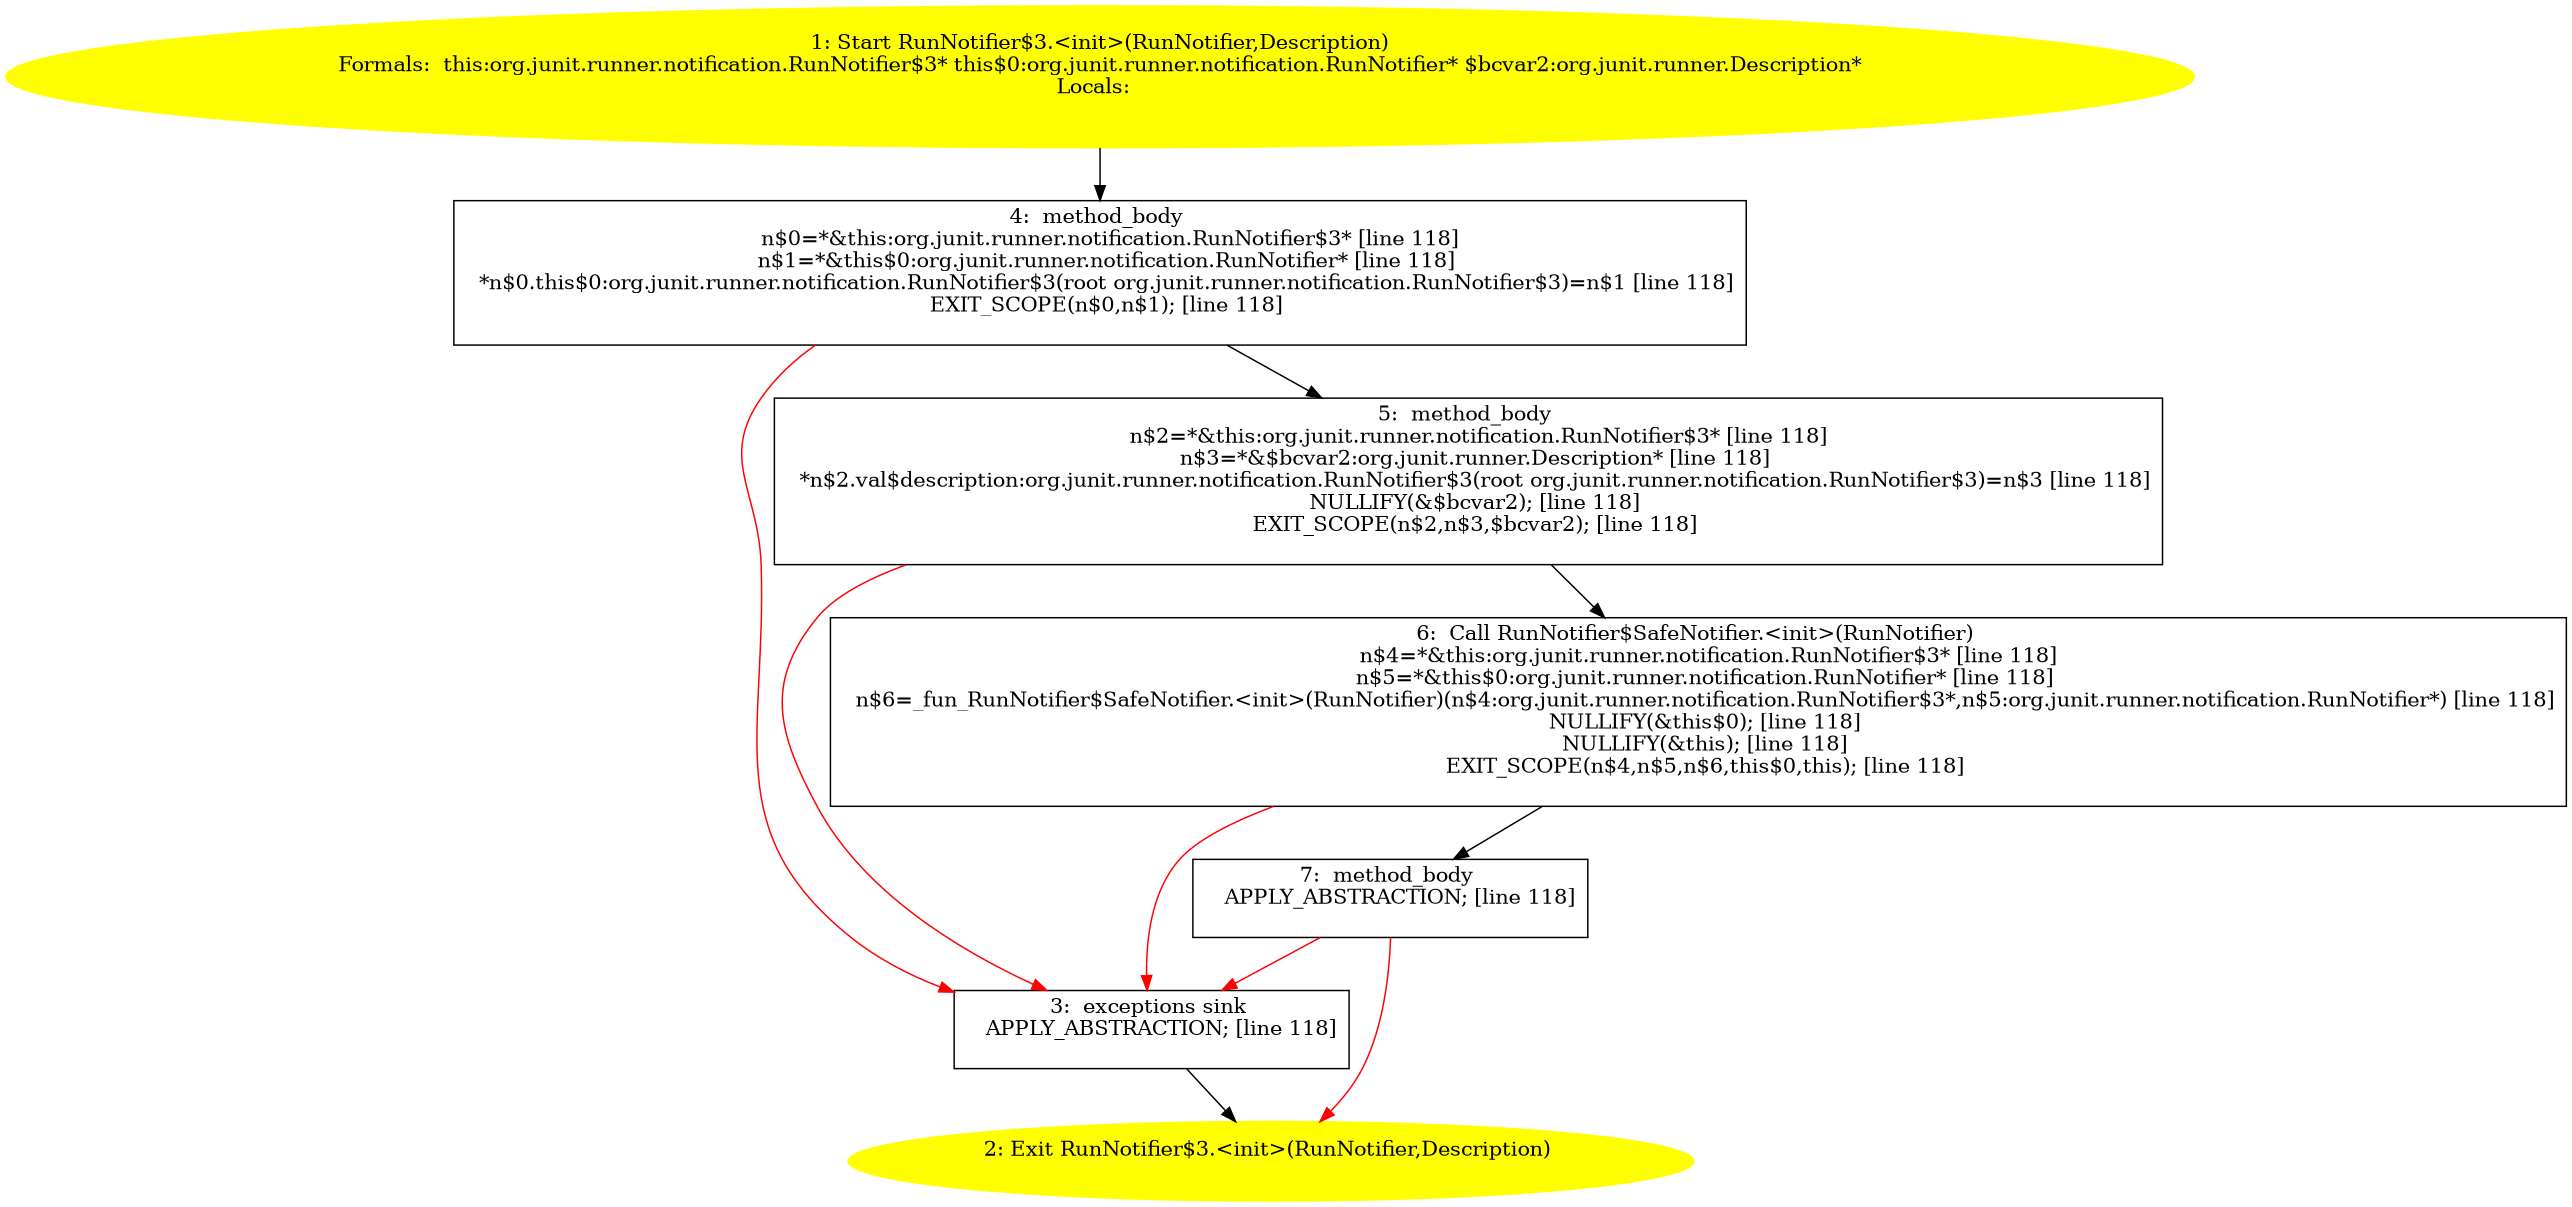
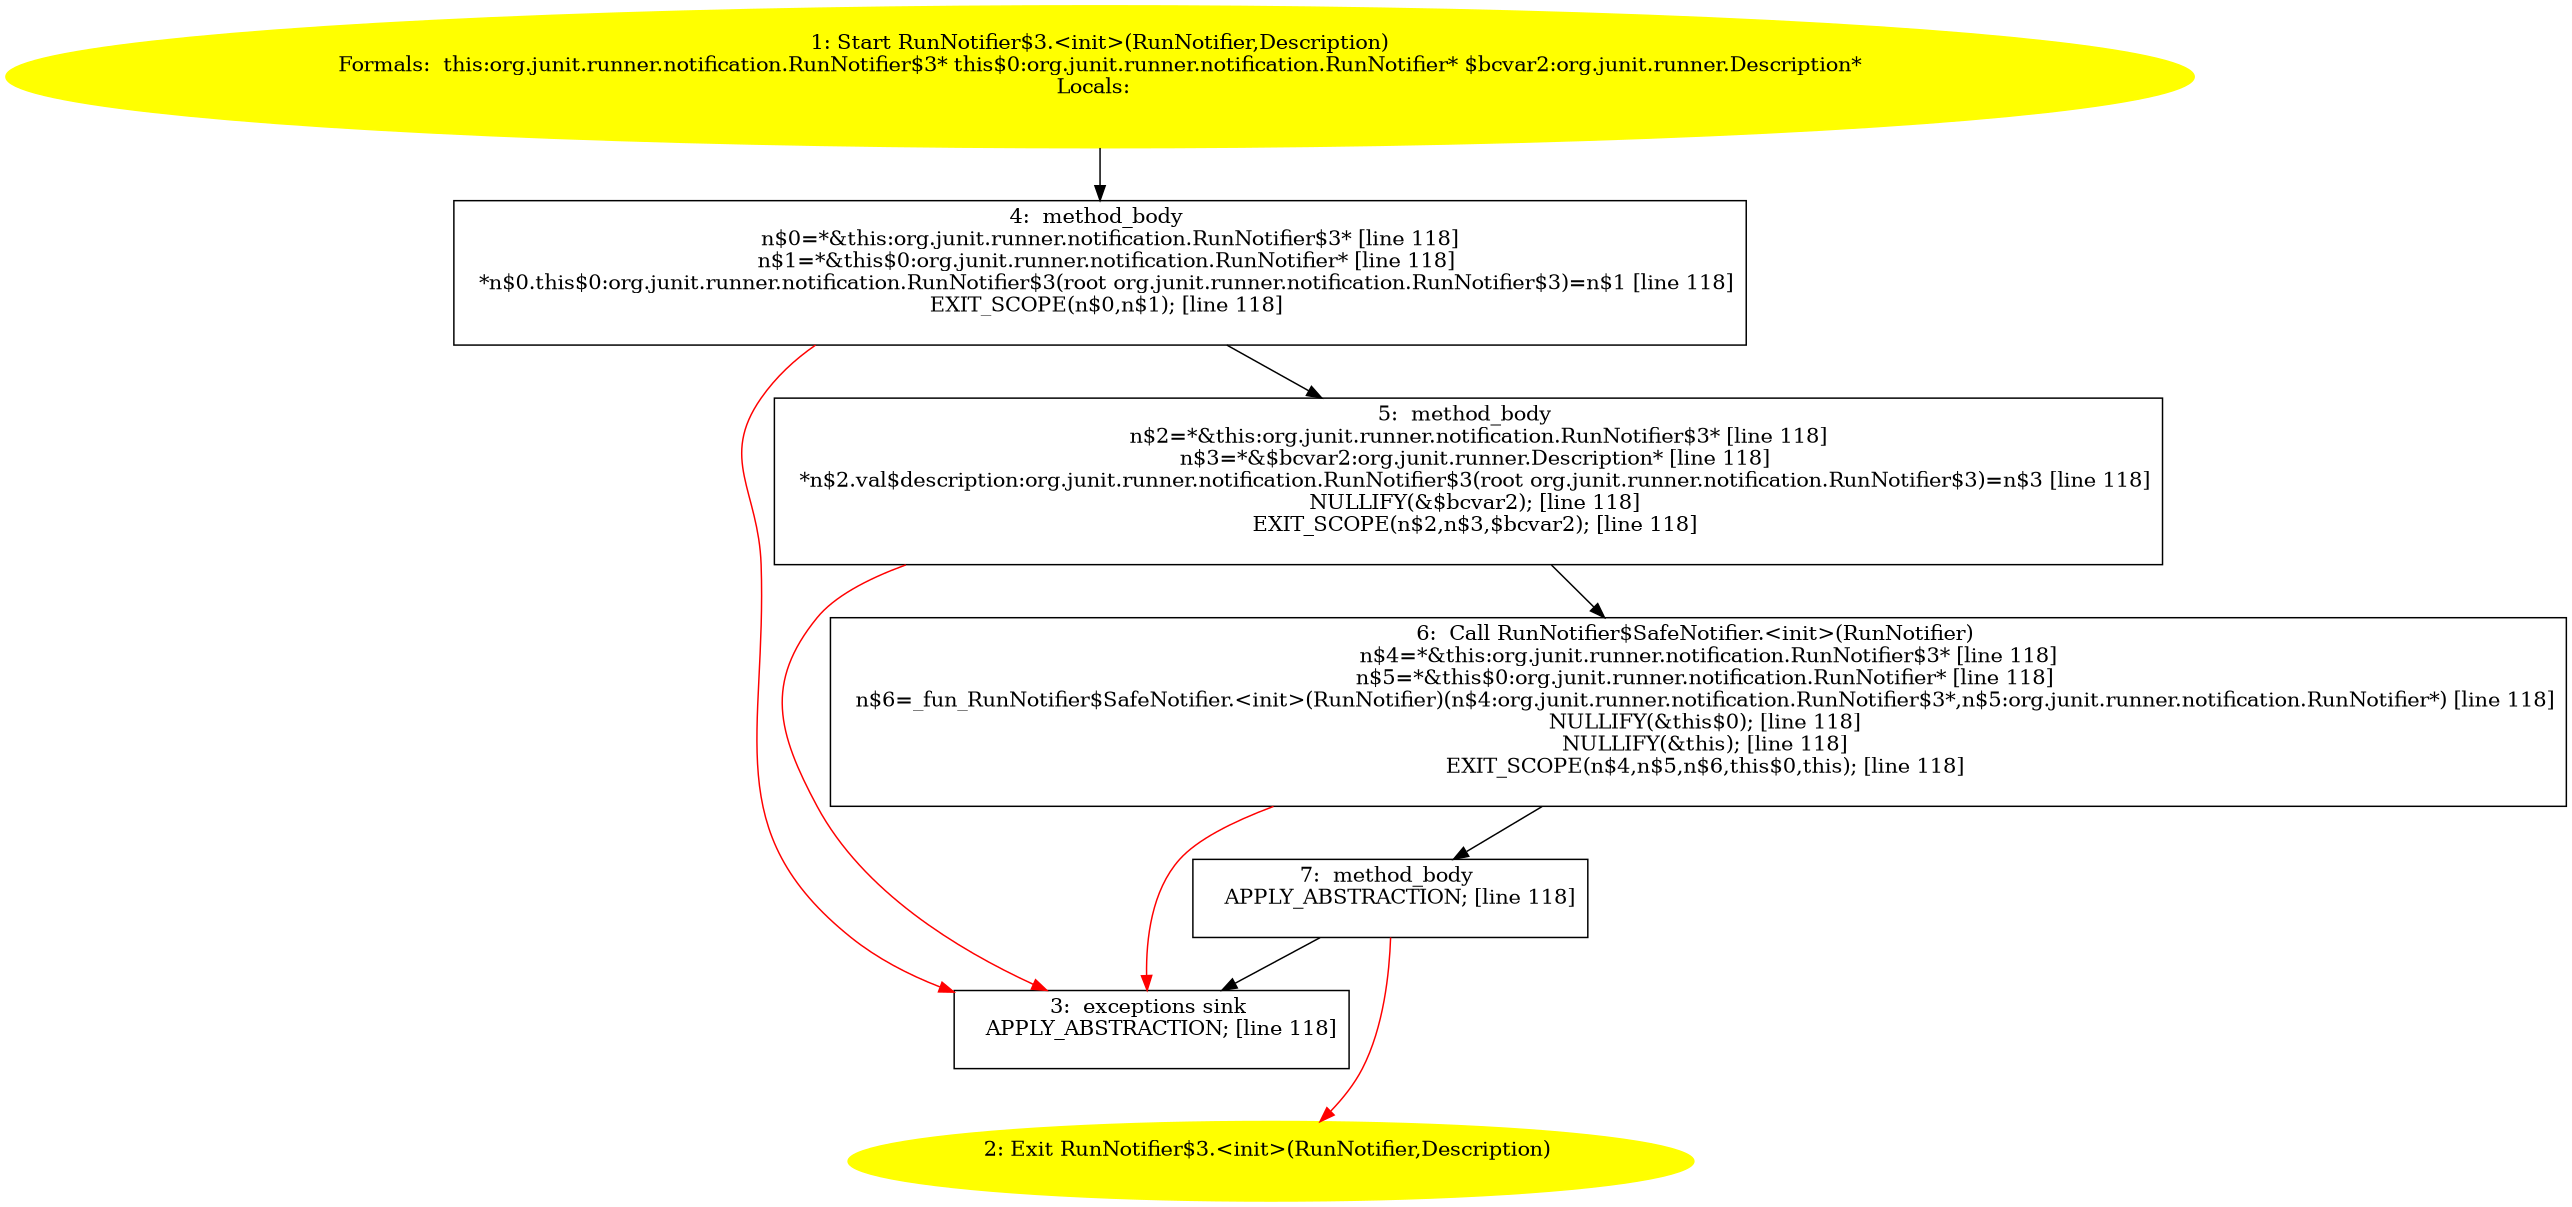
(1278, 960) -> (1278, 960)
(1206, 1090) -> none
